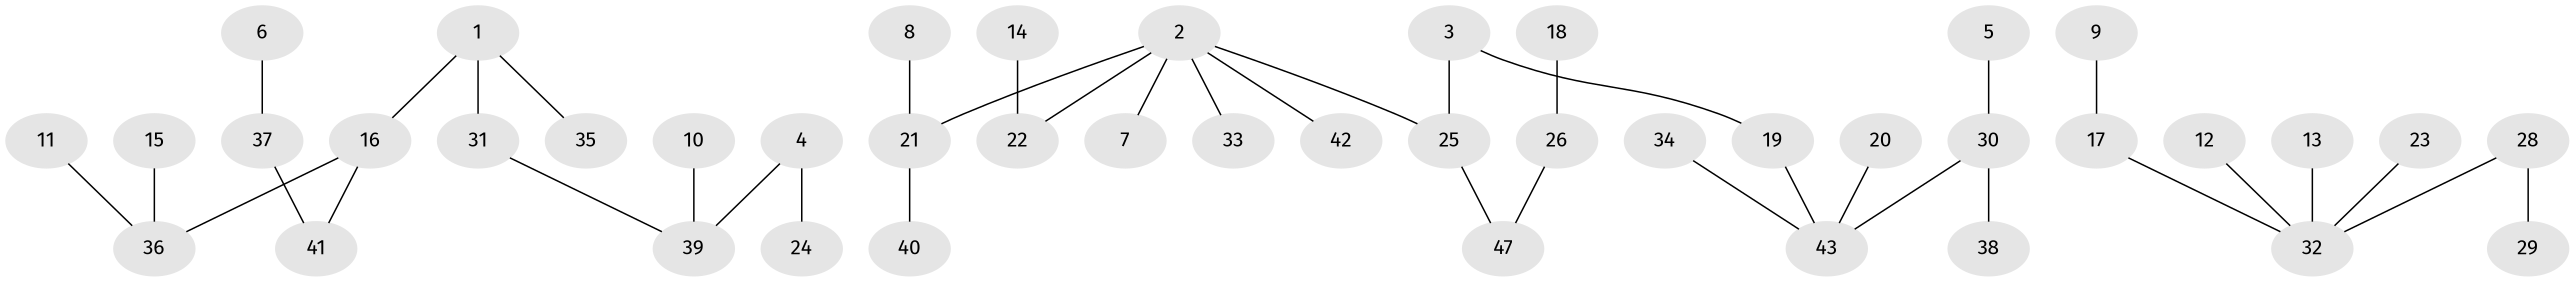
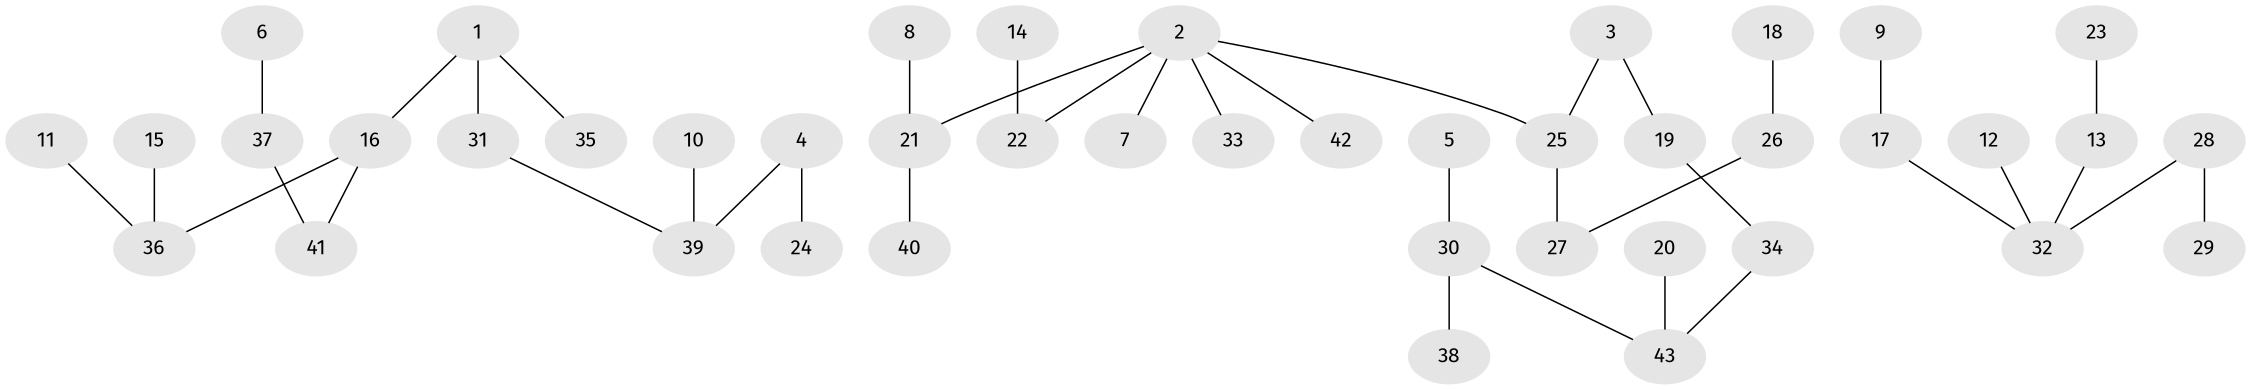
(1800, 195) -> (1719, 195)
(2366, 195) -> (2097, 87)
(1503, 249) -> (1557, 249)
